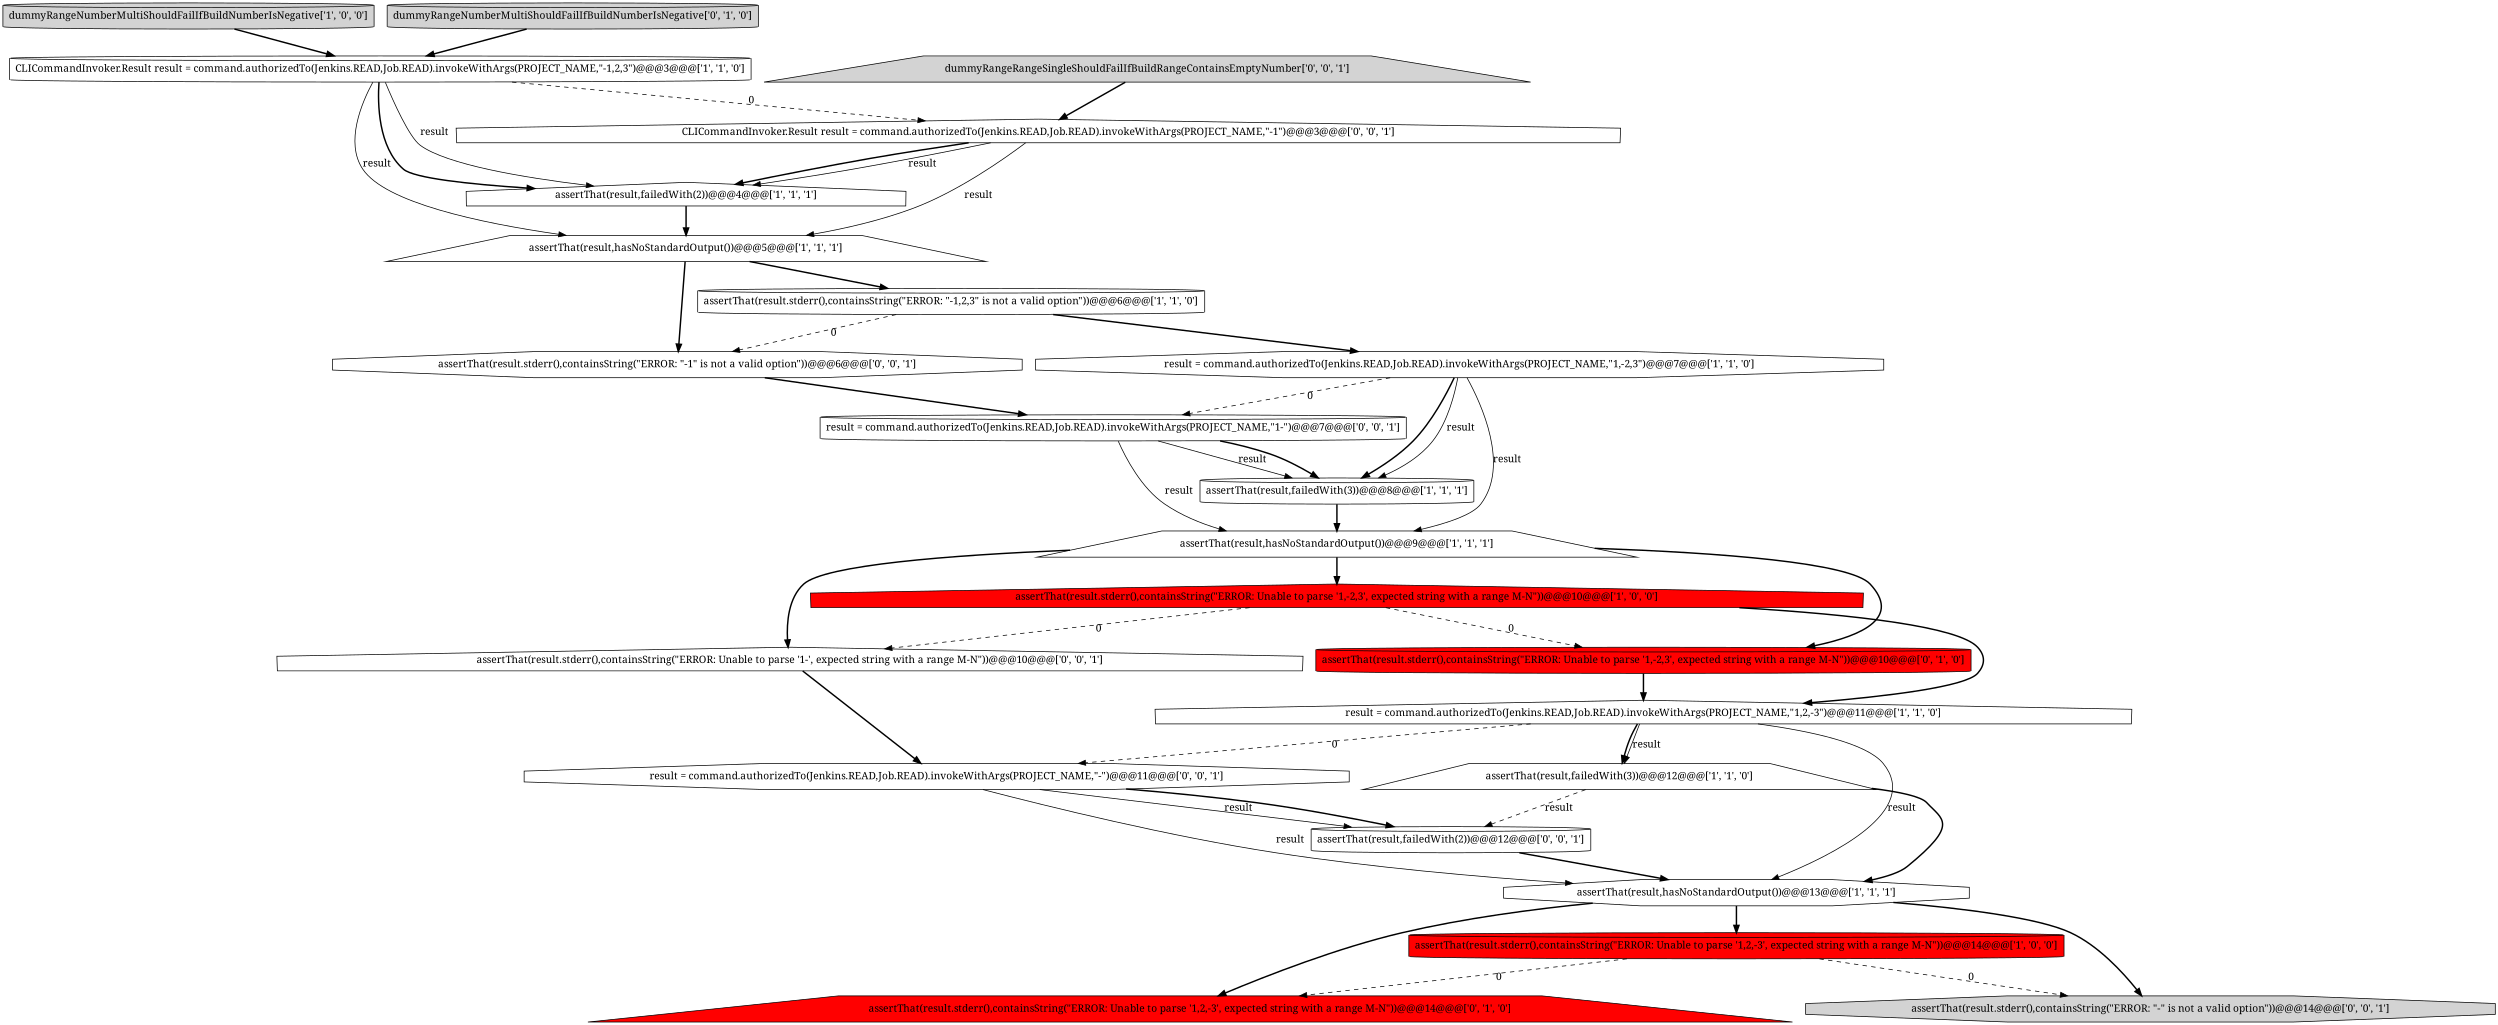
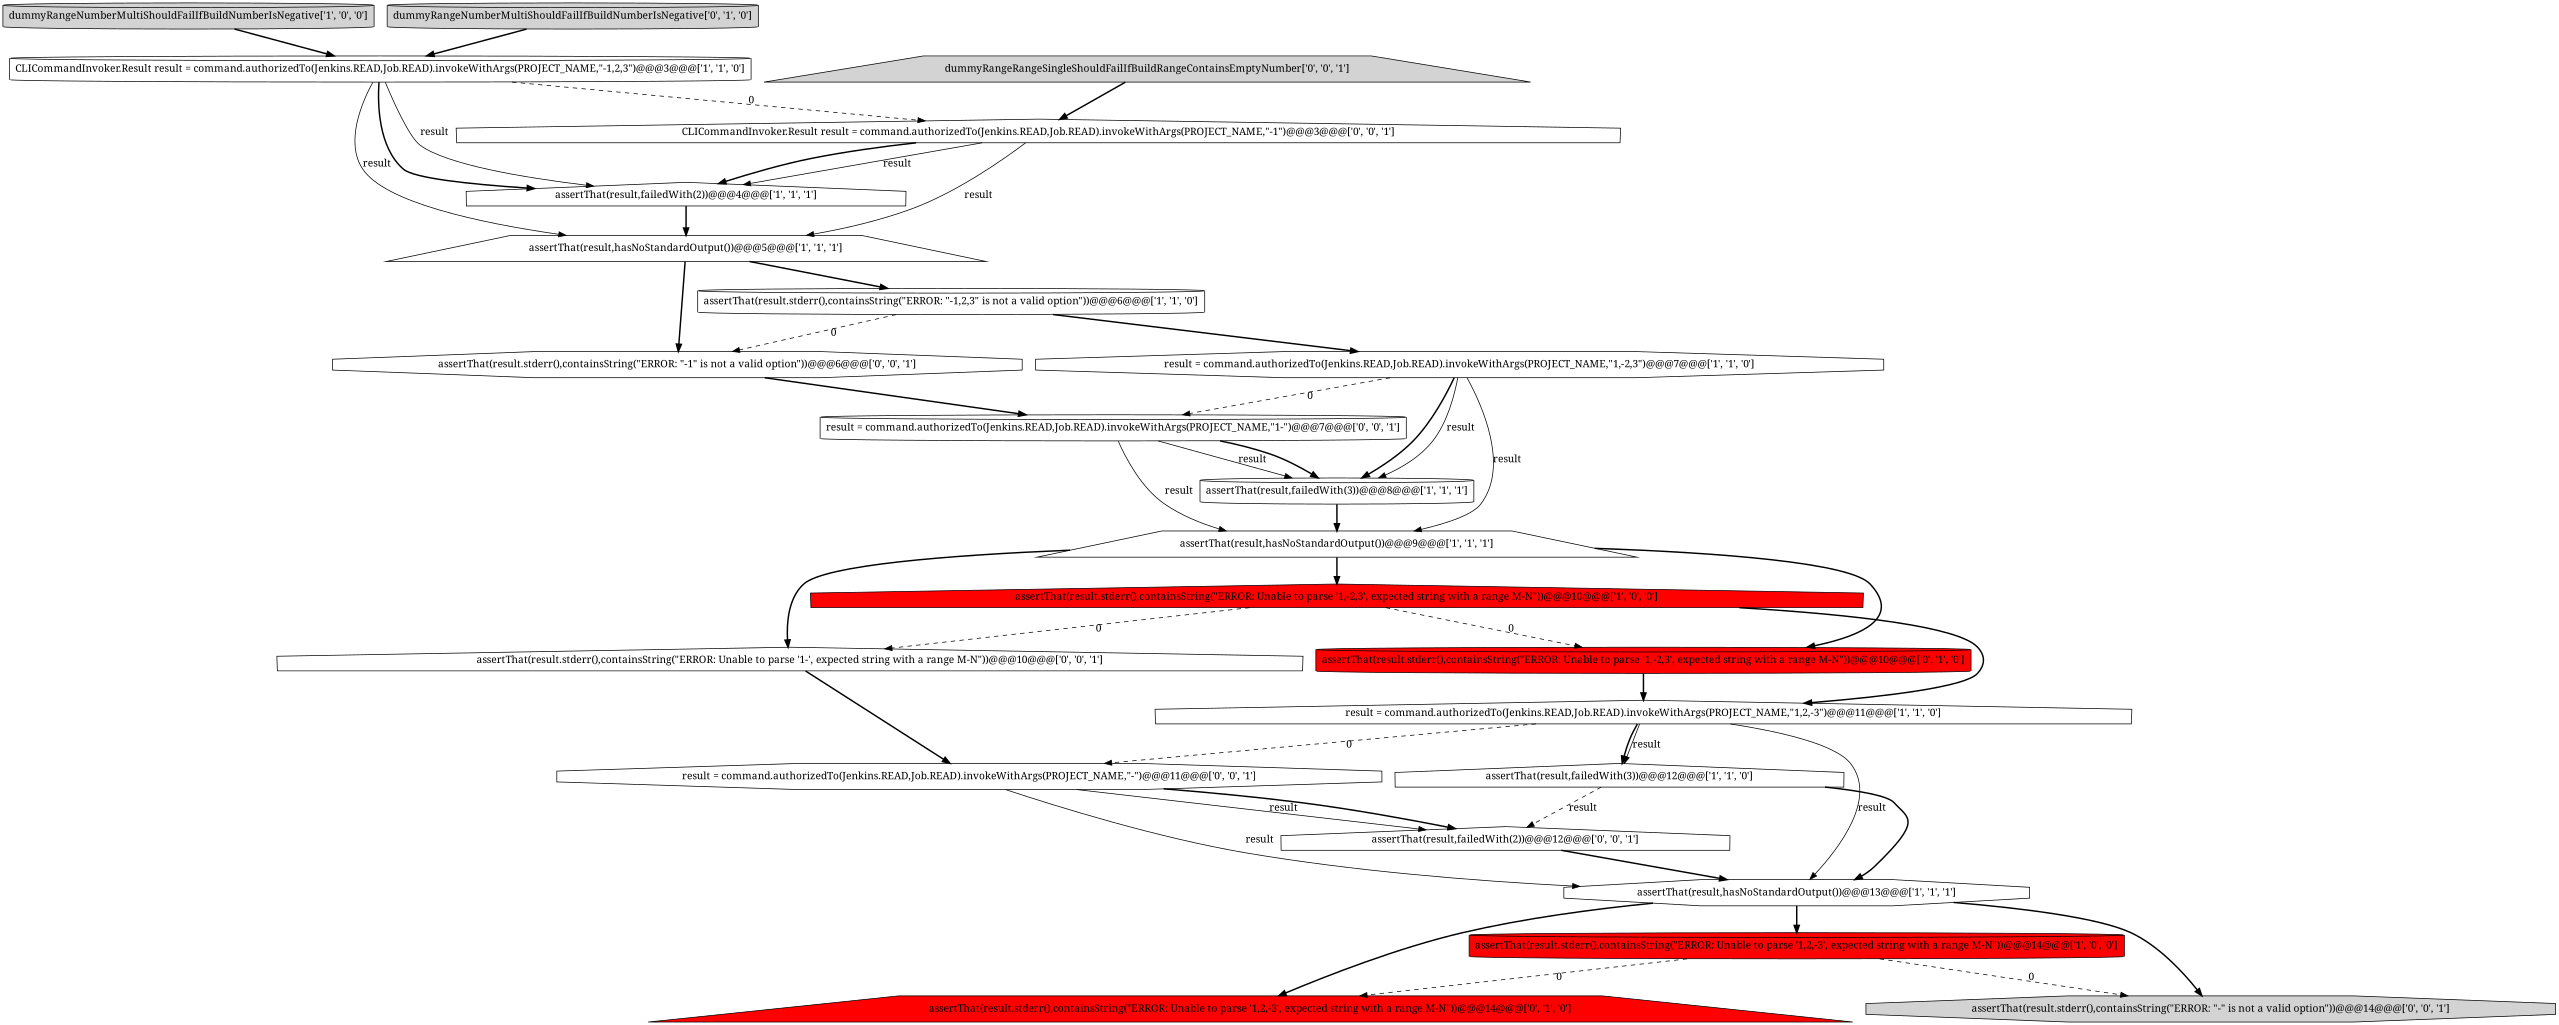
(1619, 777) -> (1619, 777)
(1451, 840) -> (1505, 840)
